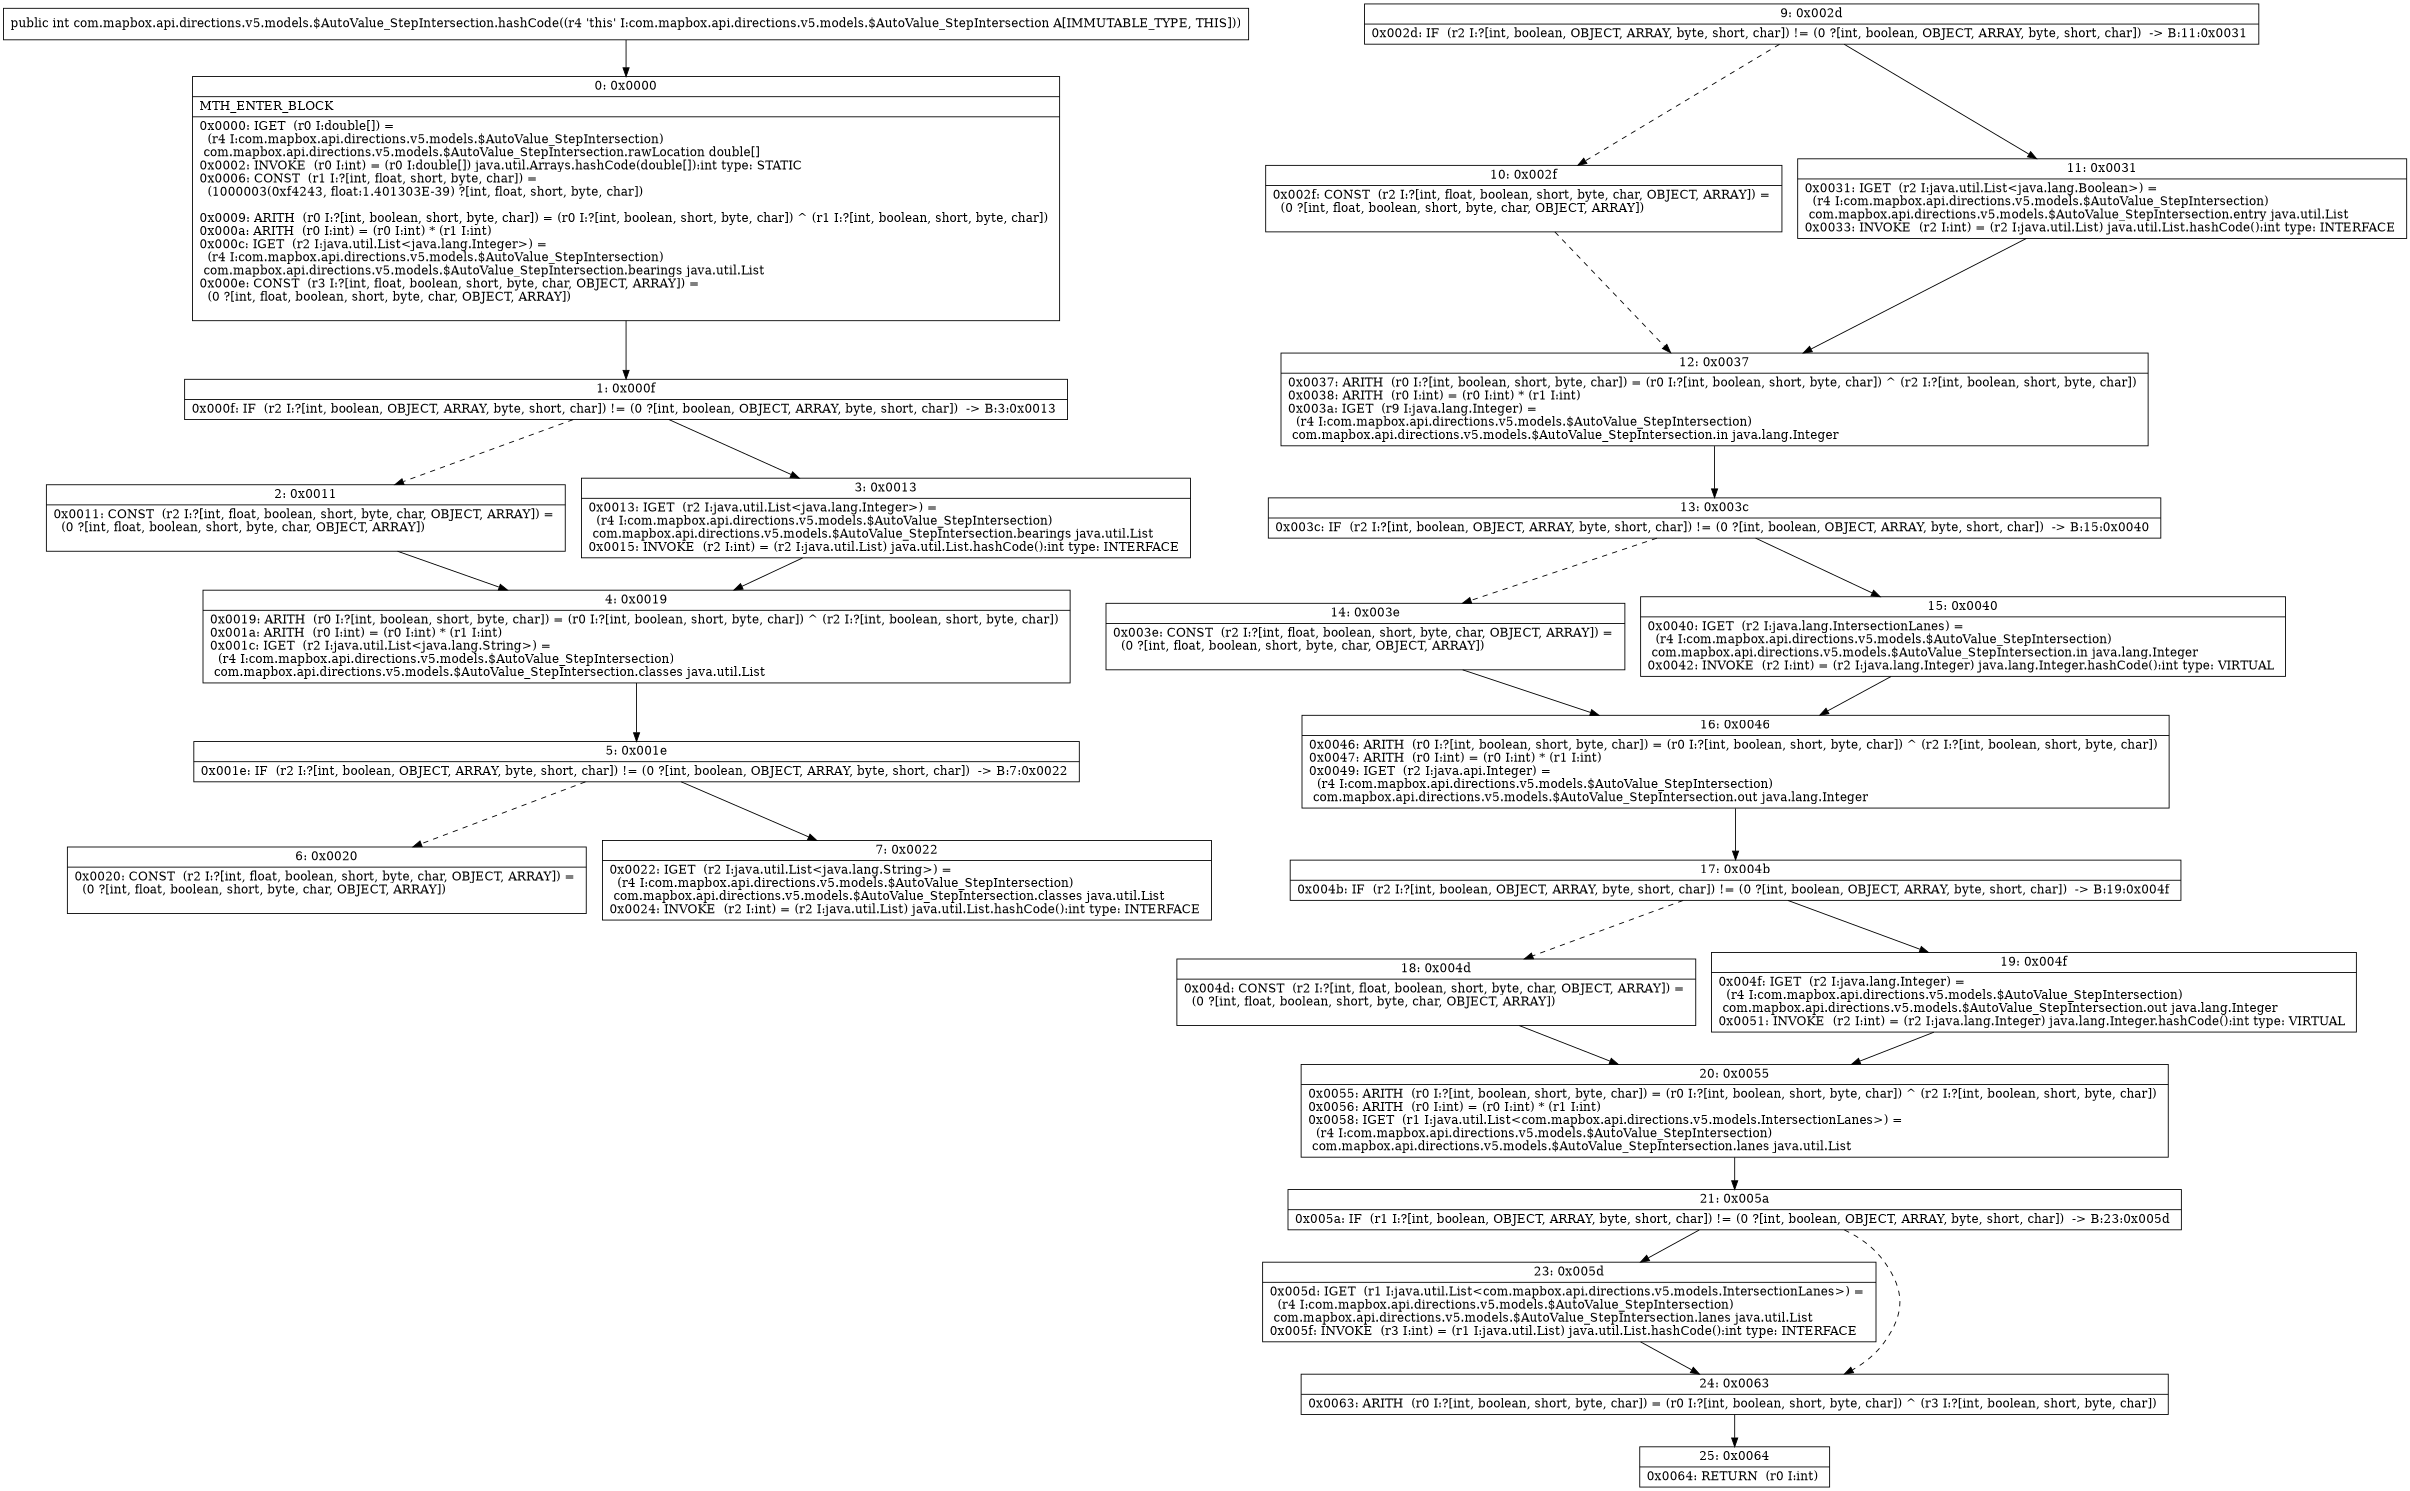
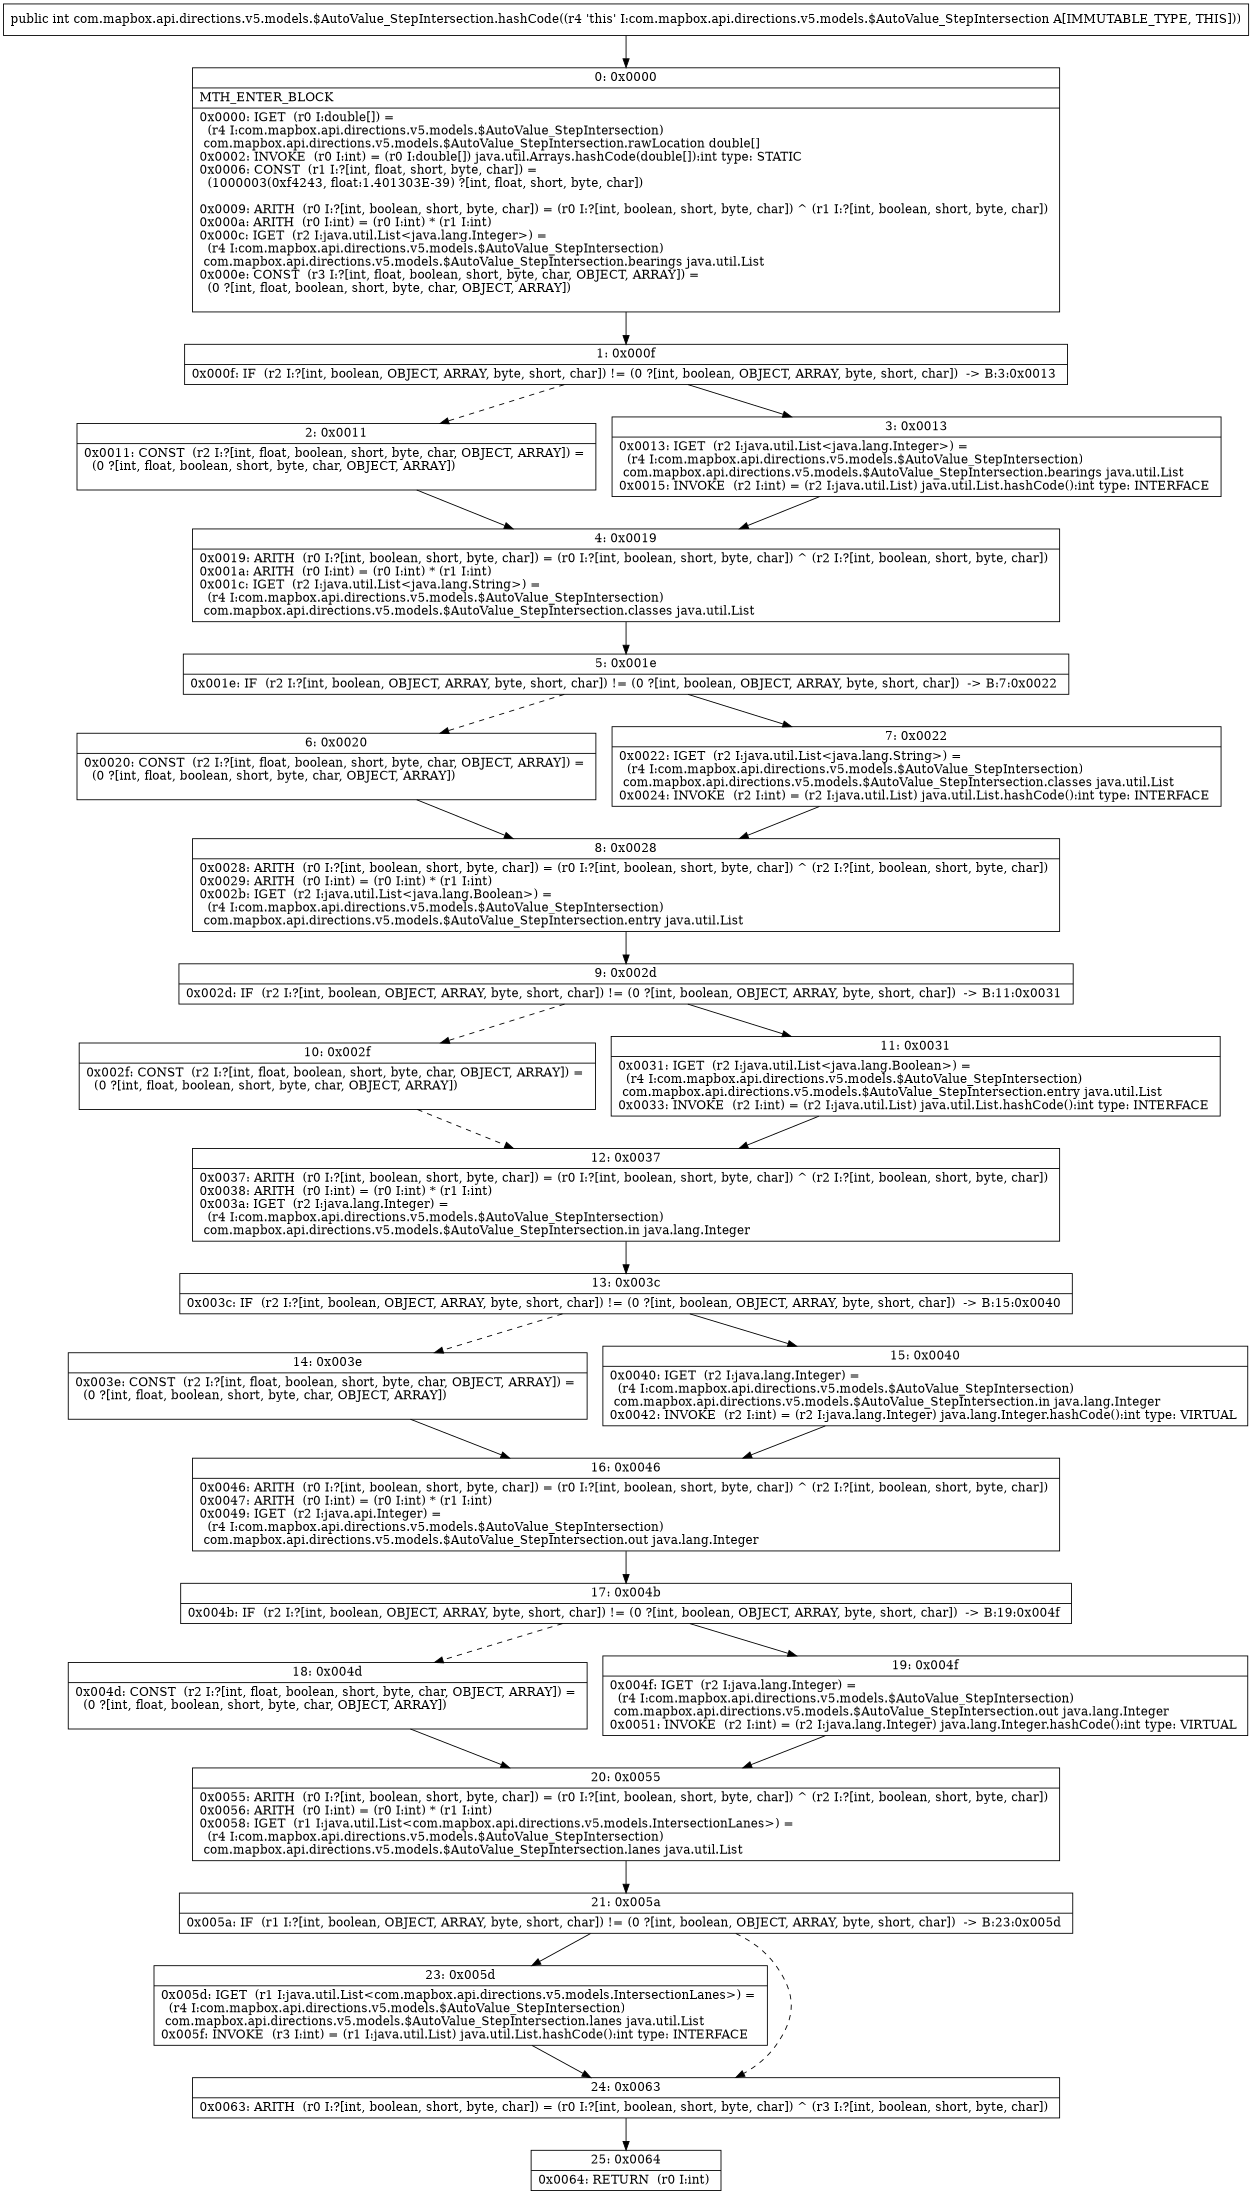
(1415, 409) -> (326, 1204)
(1808, 626) -> (737, 1376)
none -> (626, 885)
